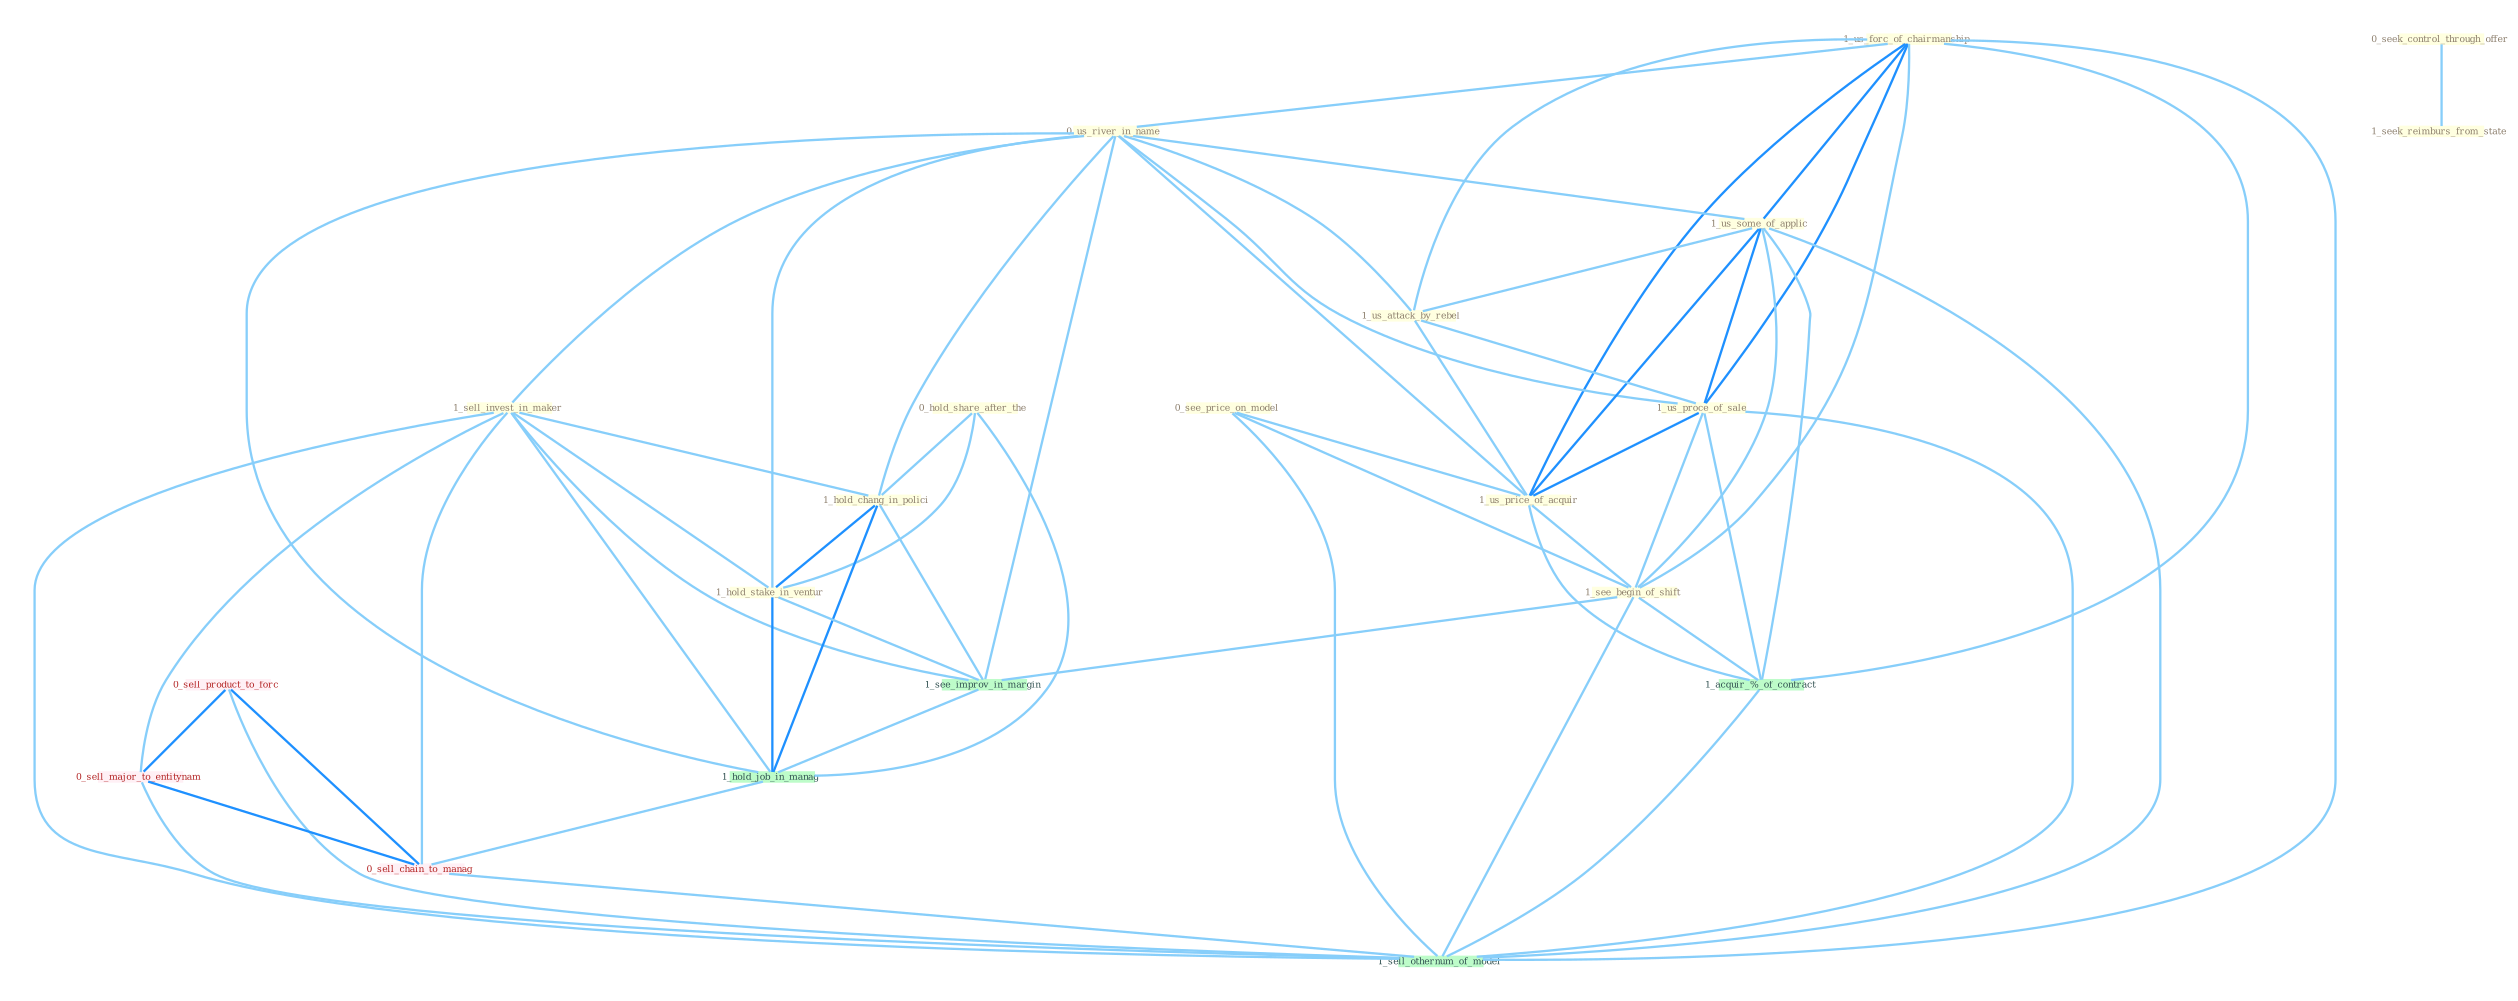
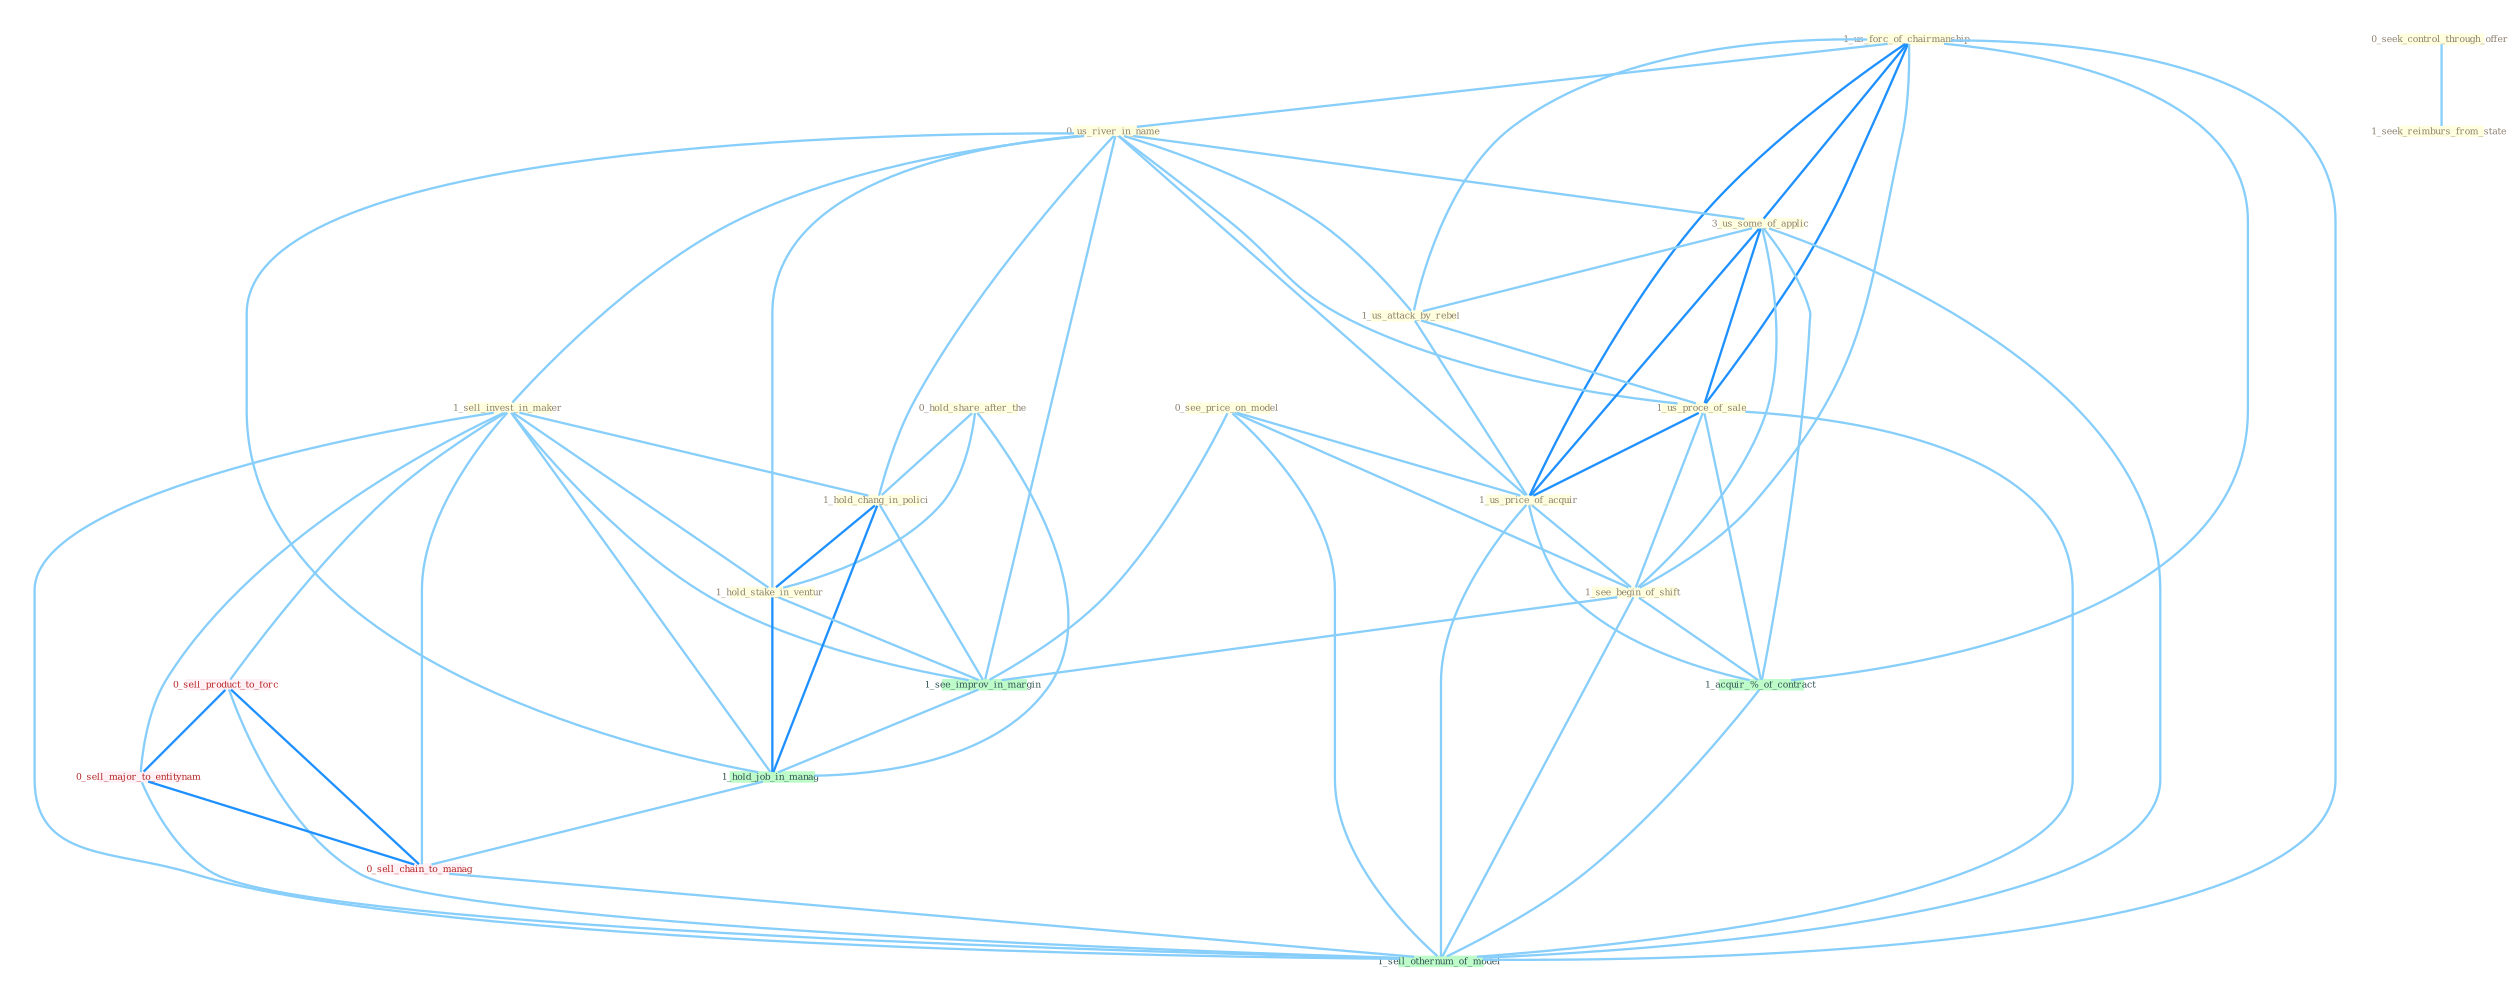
(1761, 224) -> (1761, 224)
none -> (354, 531)
none -> (1131, 567)
none -> (1441, 719)
